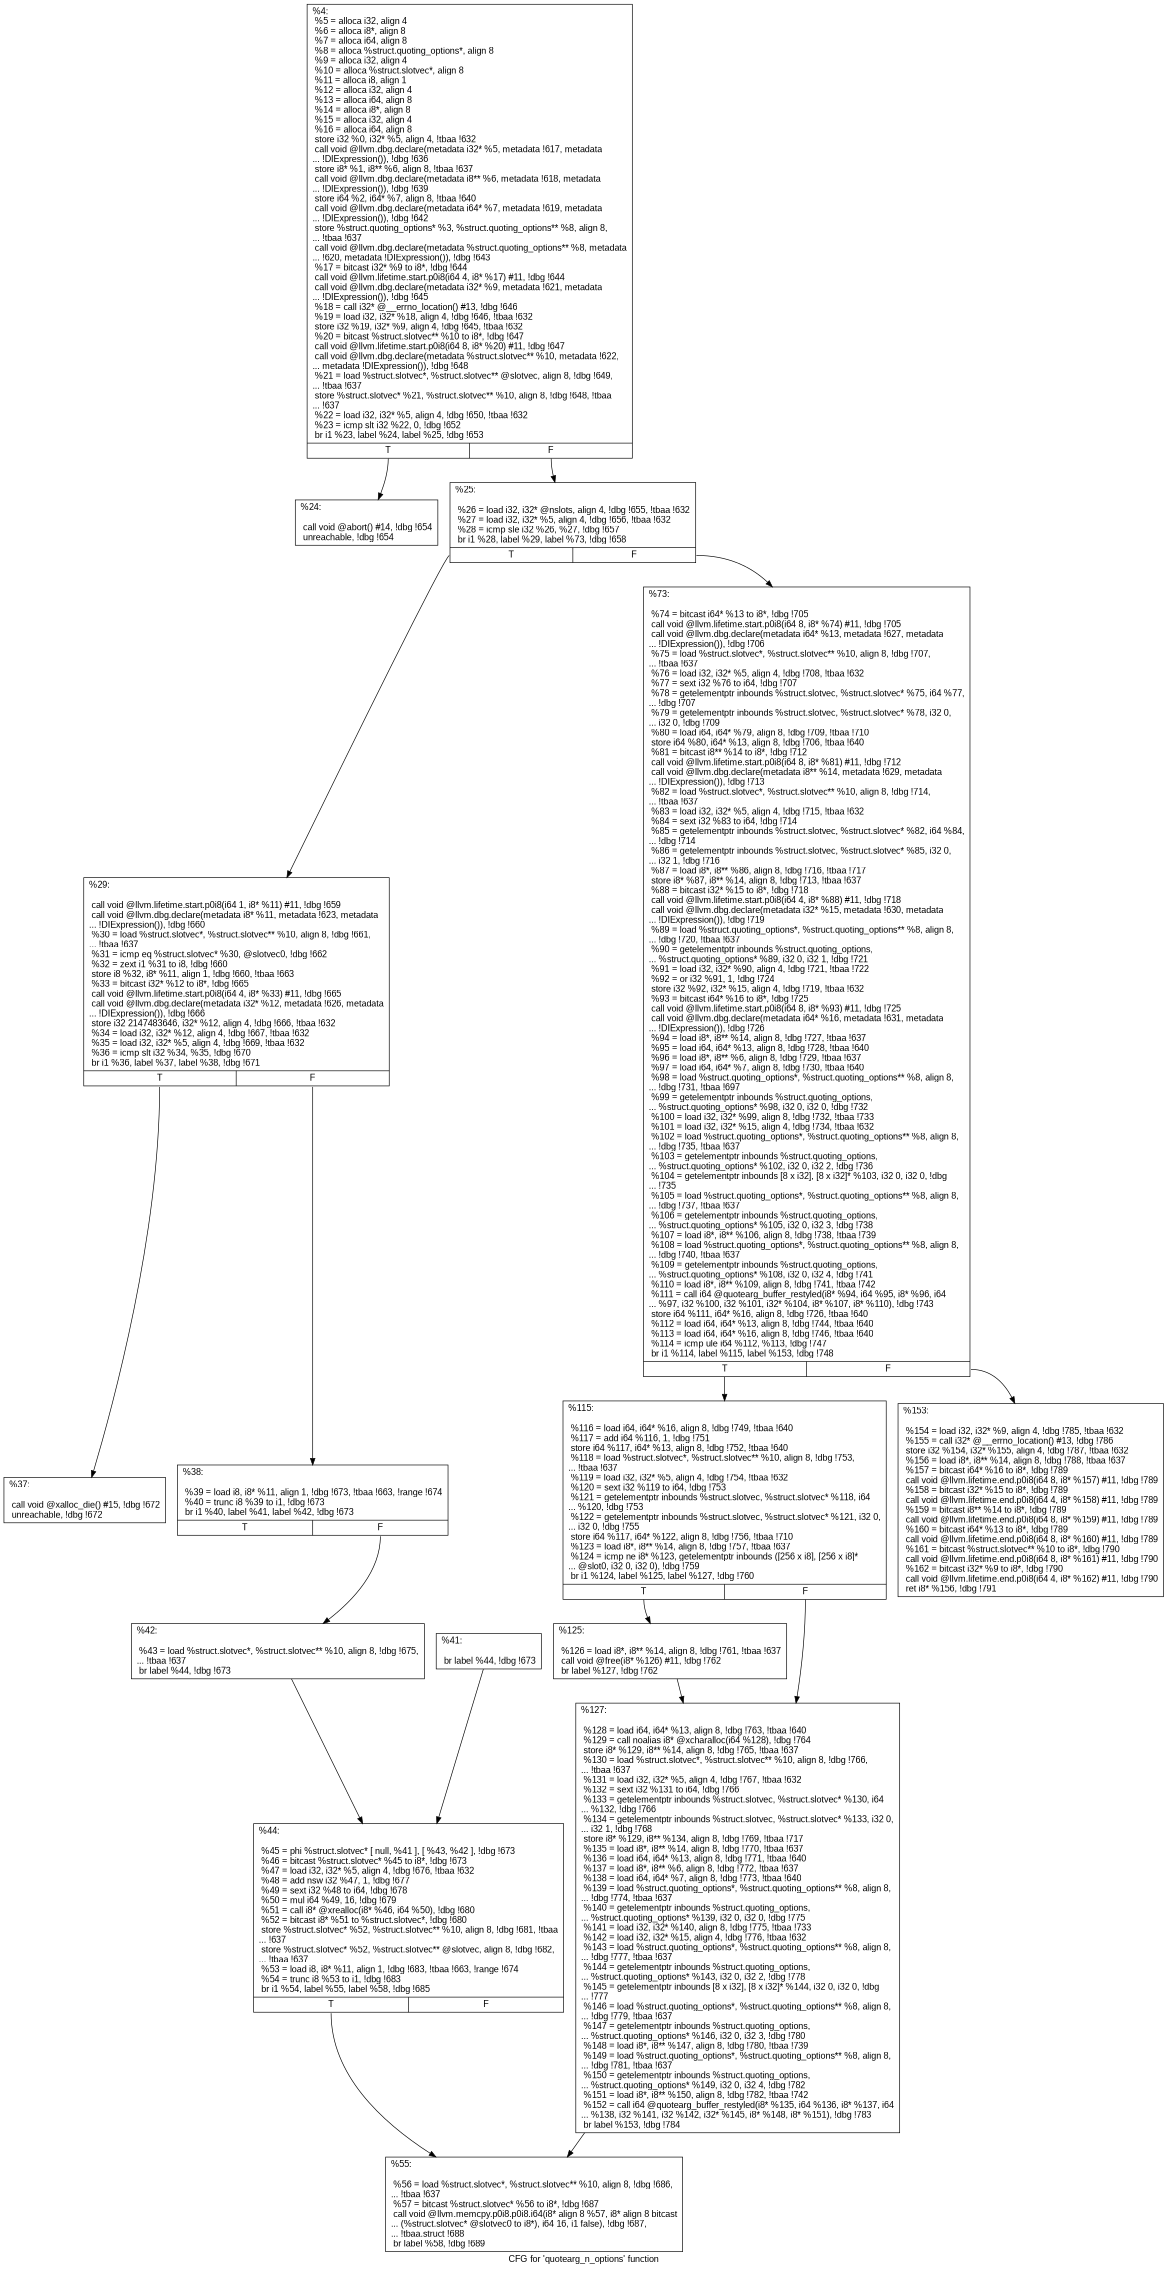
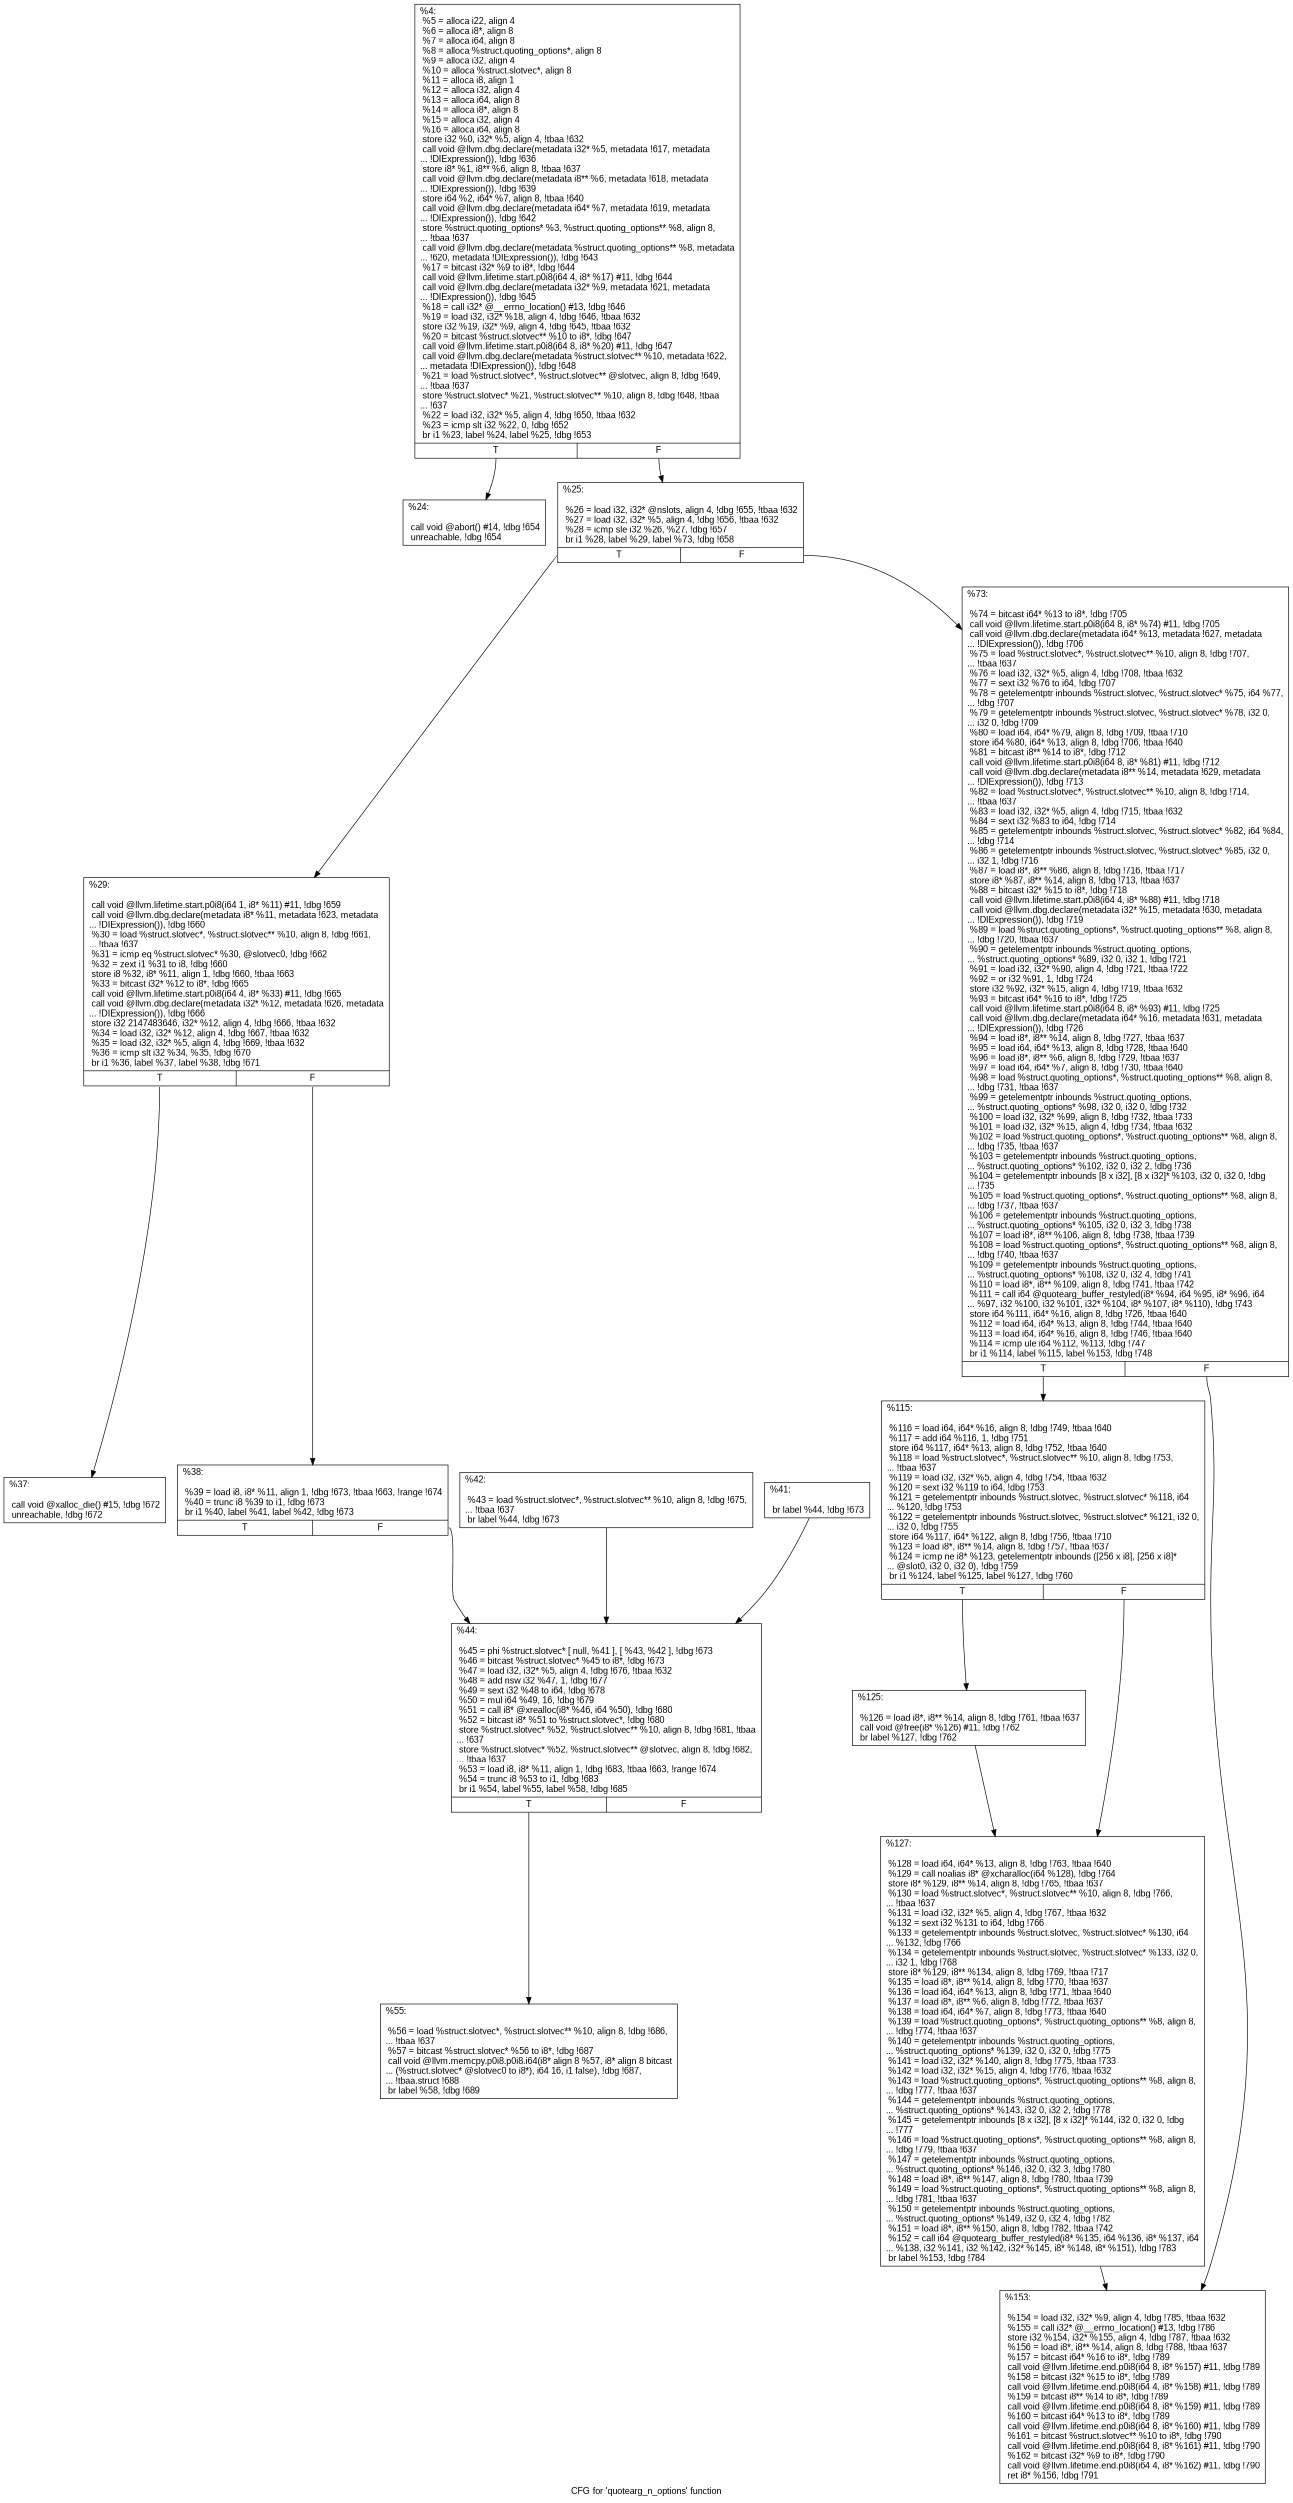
(360, 21) -> (468, 21)
(694, 1088) -> (1013, 1088)
(364, 1583) -> (453, 1574)
(578, 2142) -> (1103, 2275)
